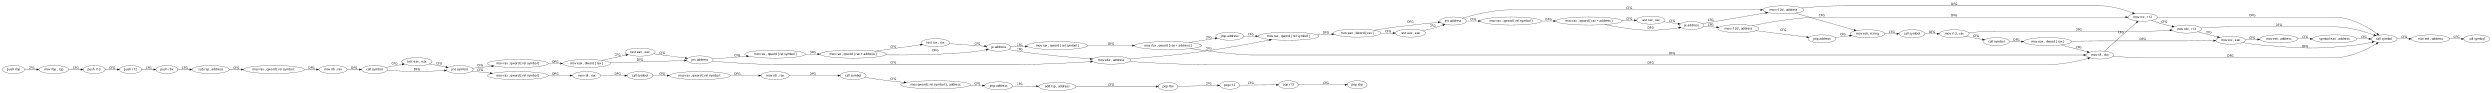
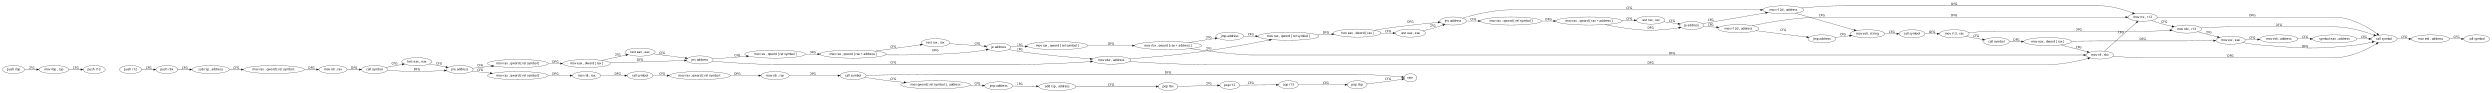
(111, 70) -> none
(460, 70) -> (460, 70)
none -> (1410, 78)
